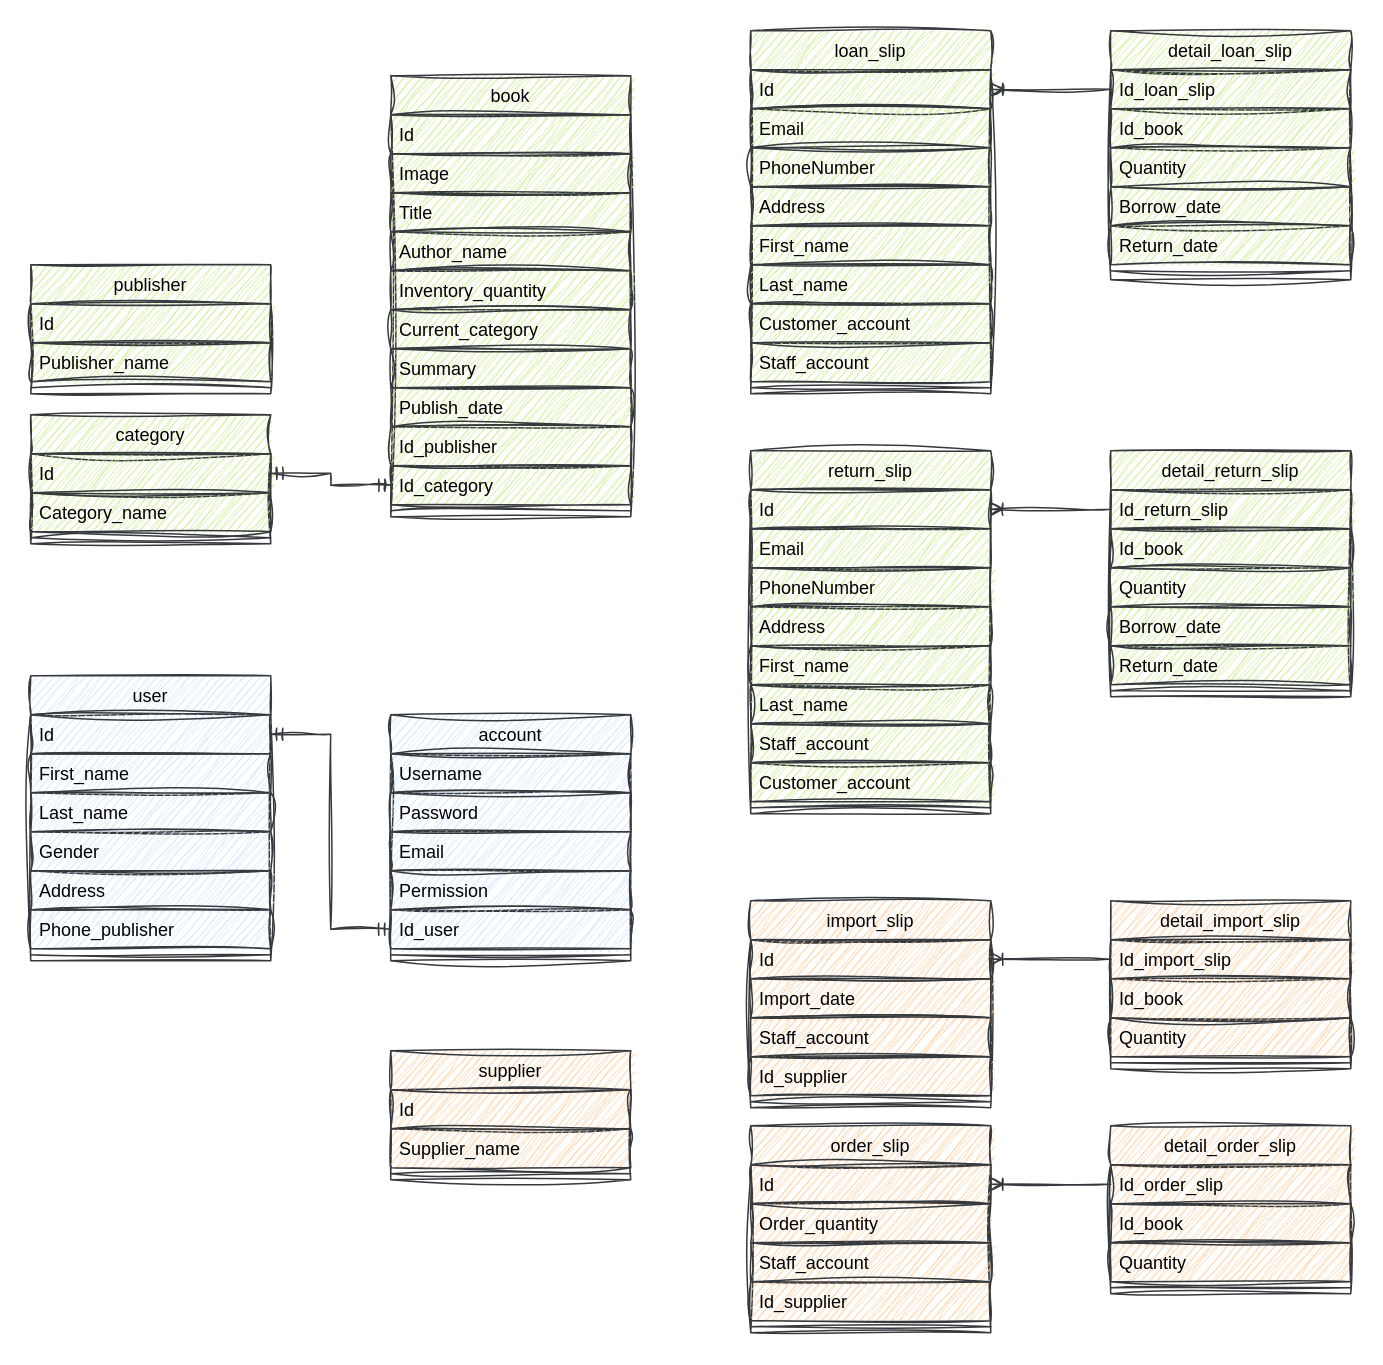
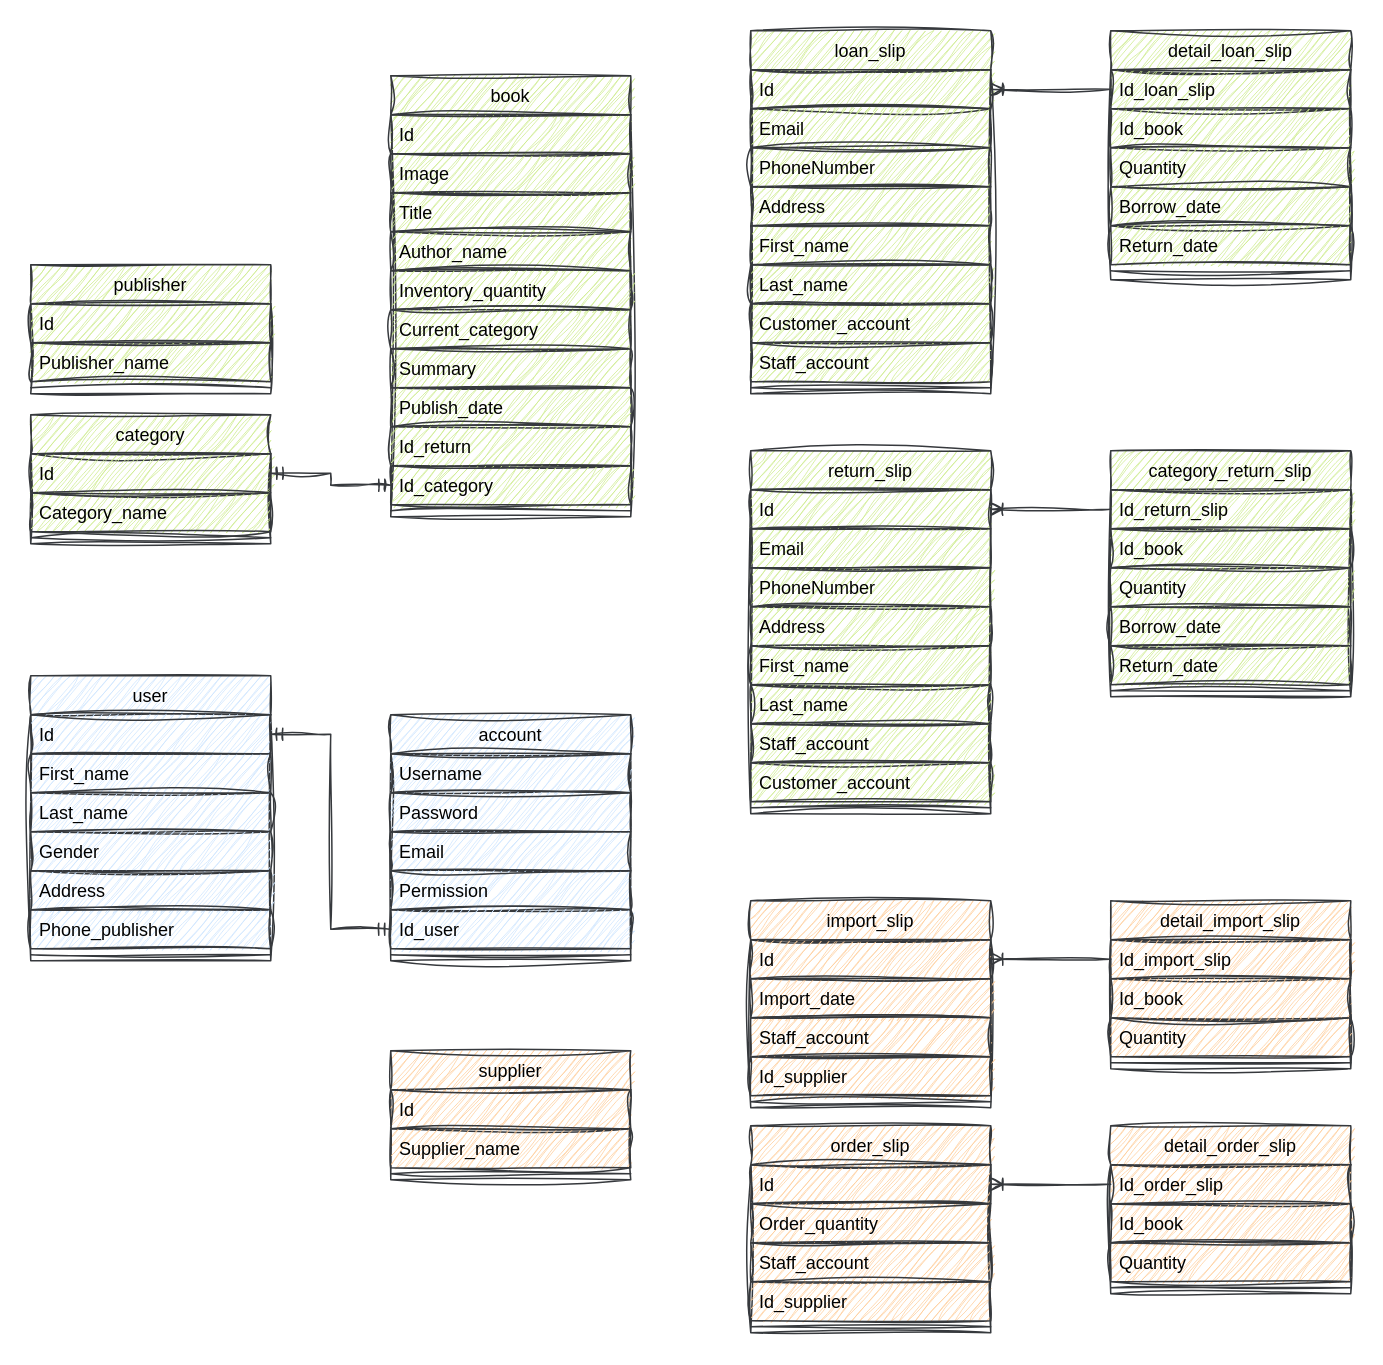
(455, 447) -> (444, 447)
(1230, 471) -> (1230, 471)
